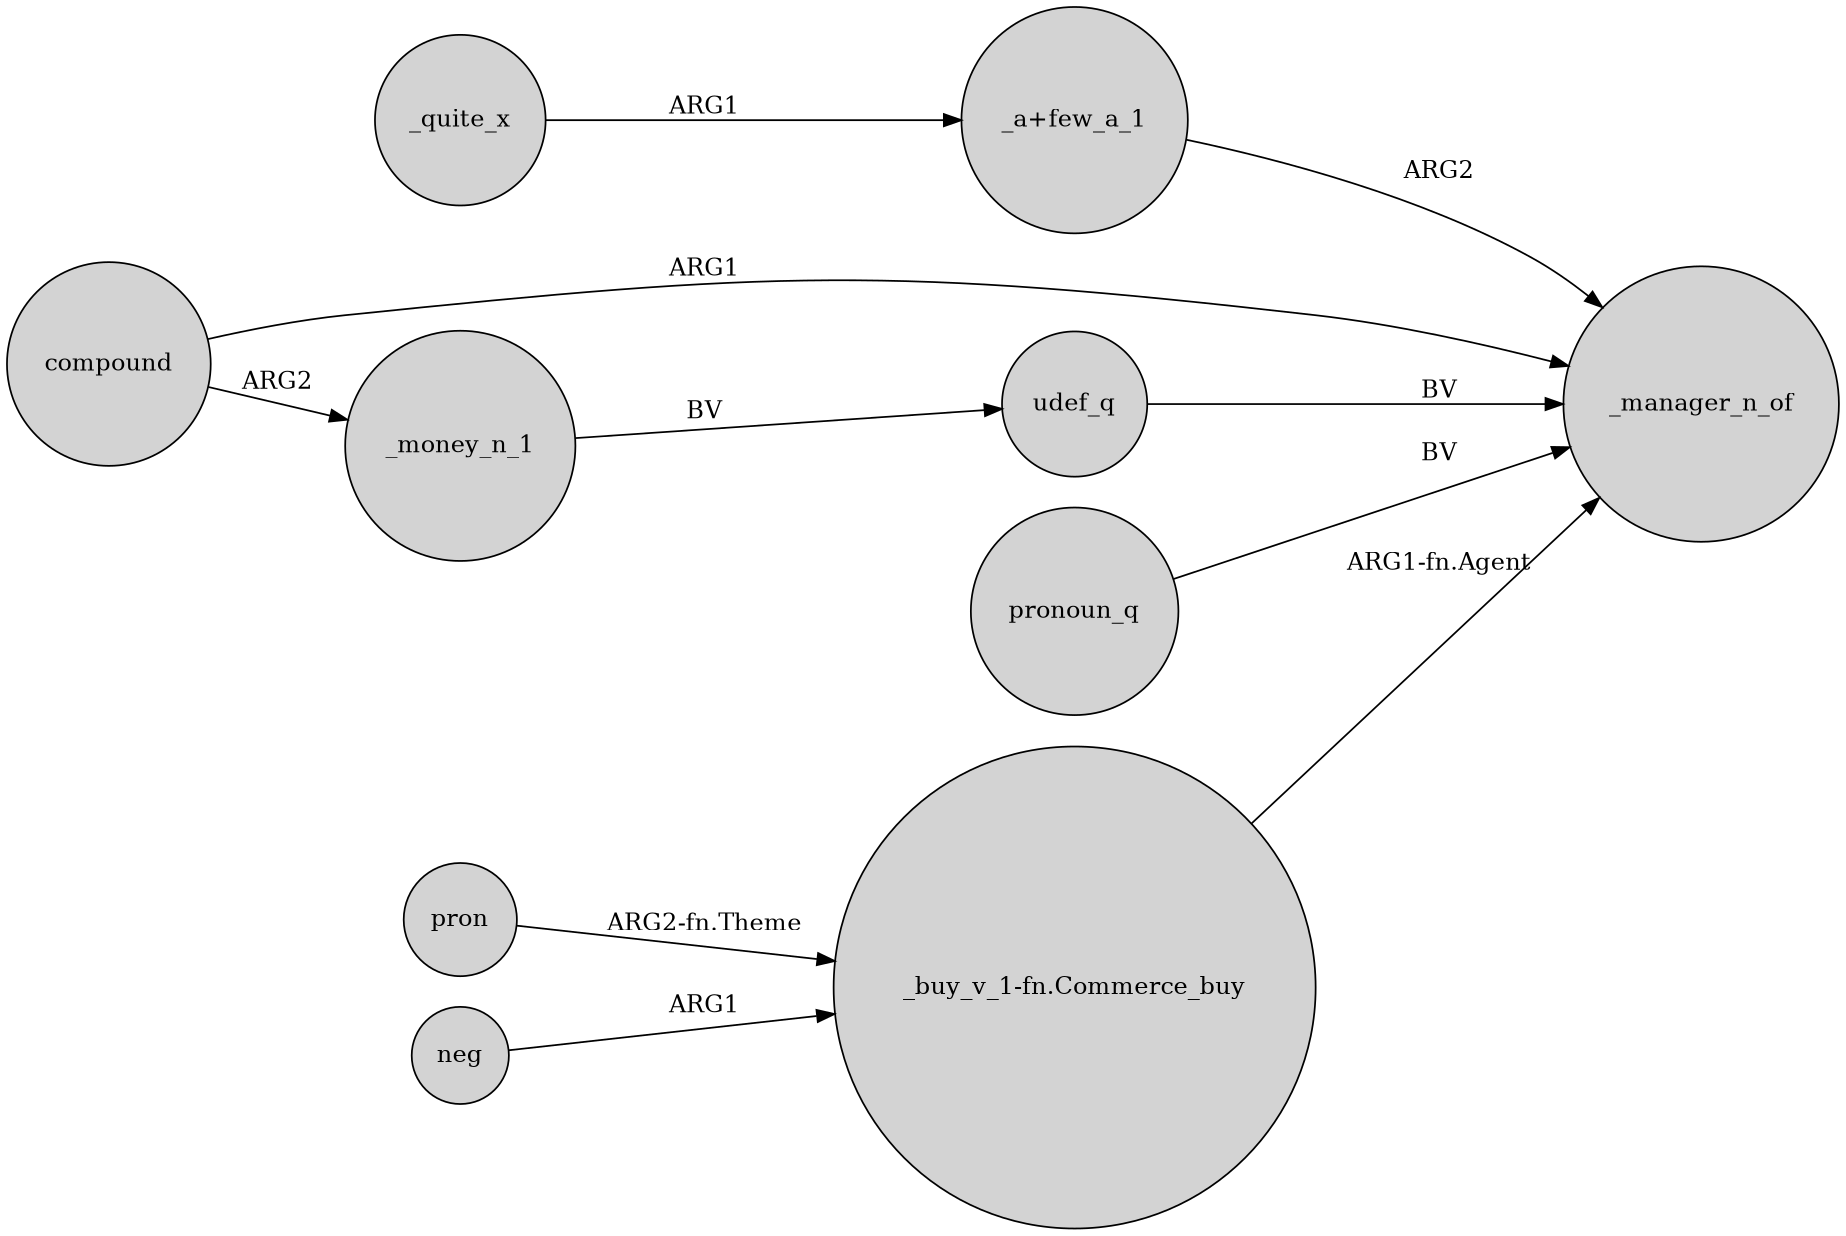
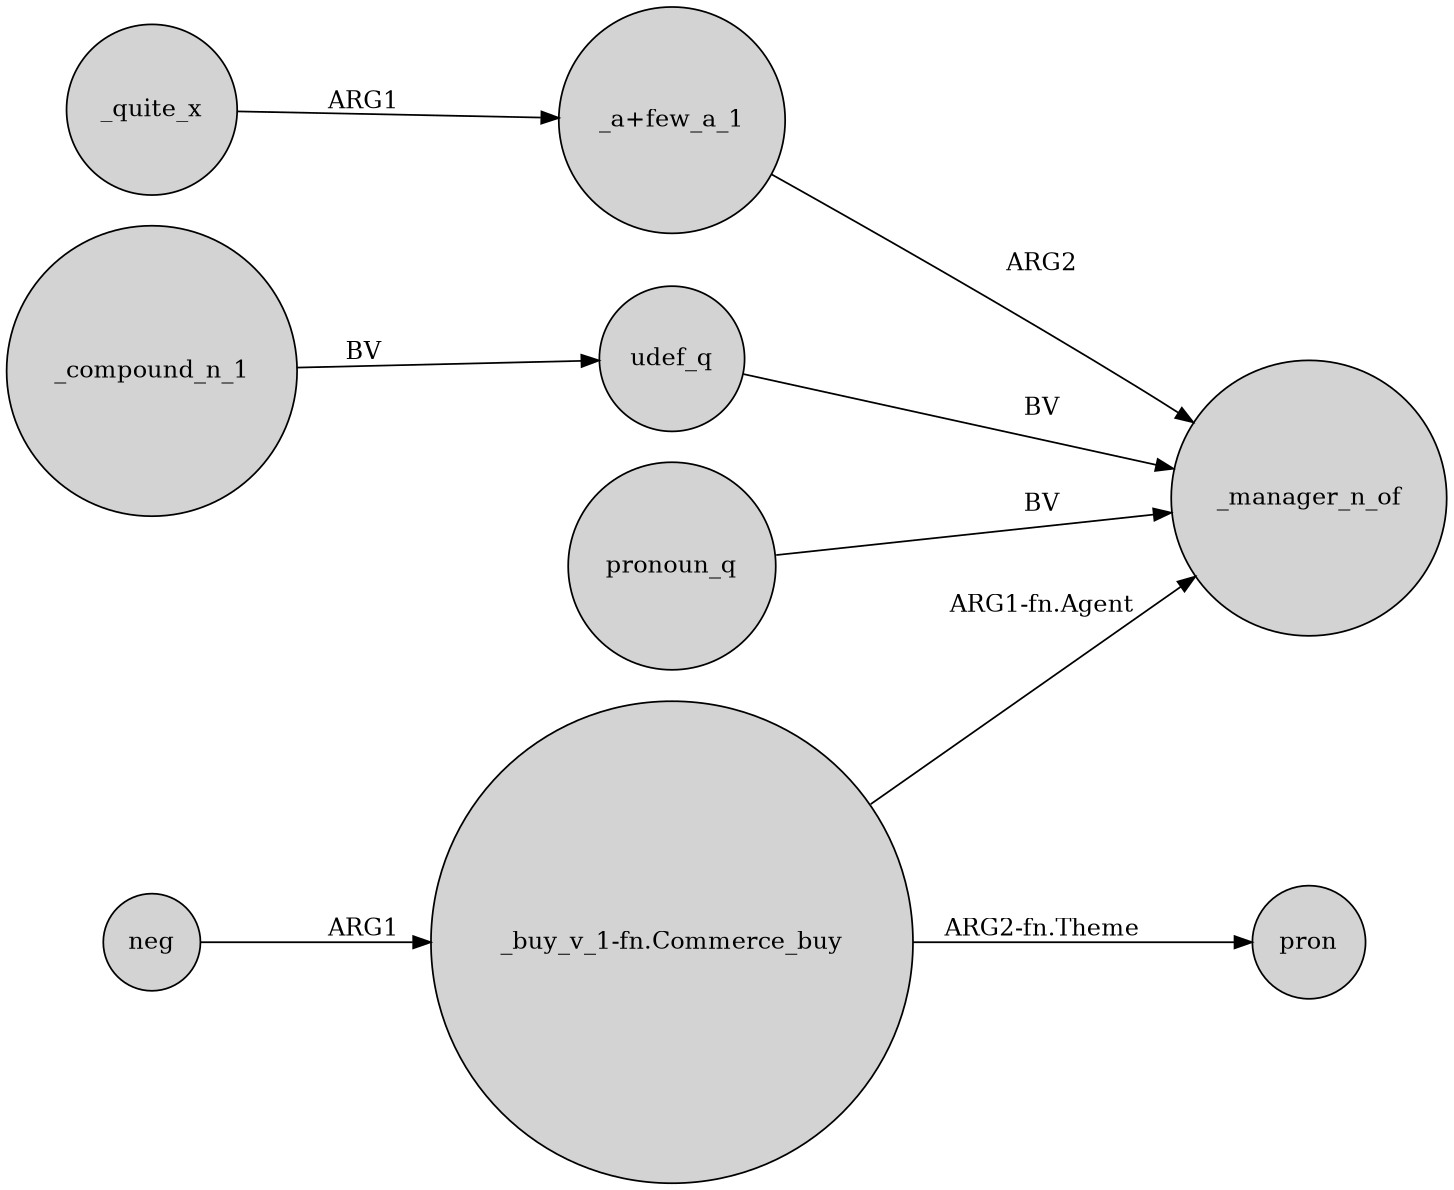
(109, 364) -> none
(460, 446) -> (152, 371)
(667, 942) -> (1074, 942)
